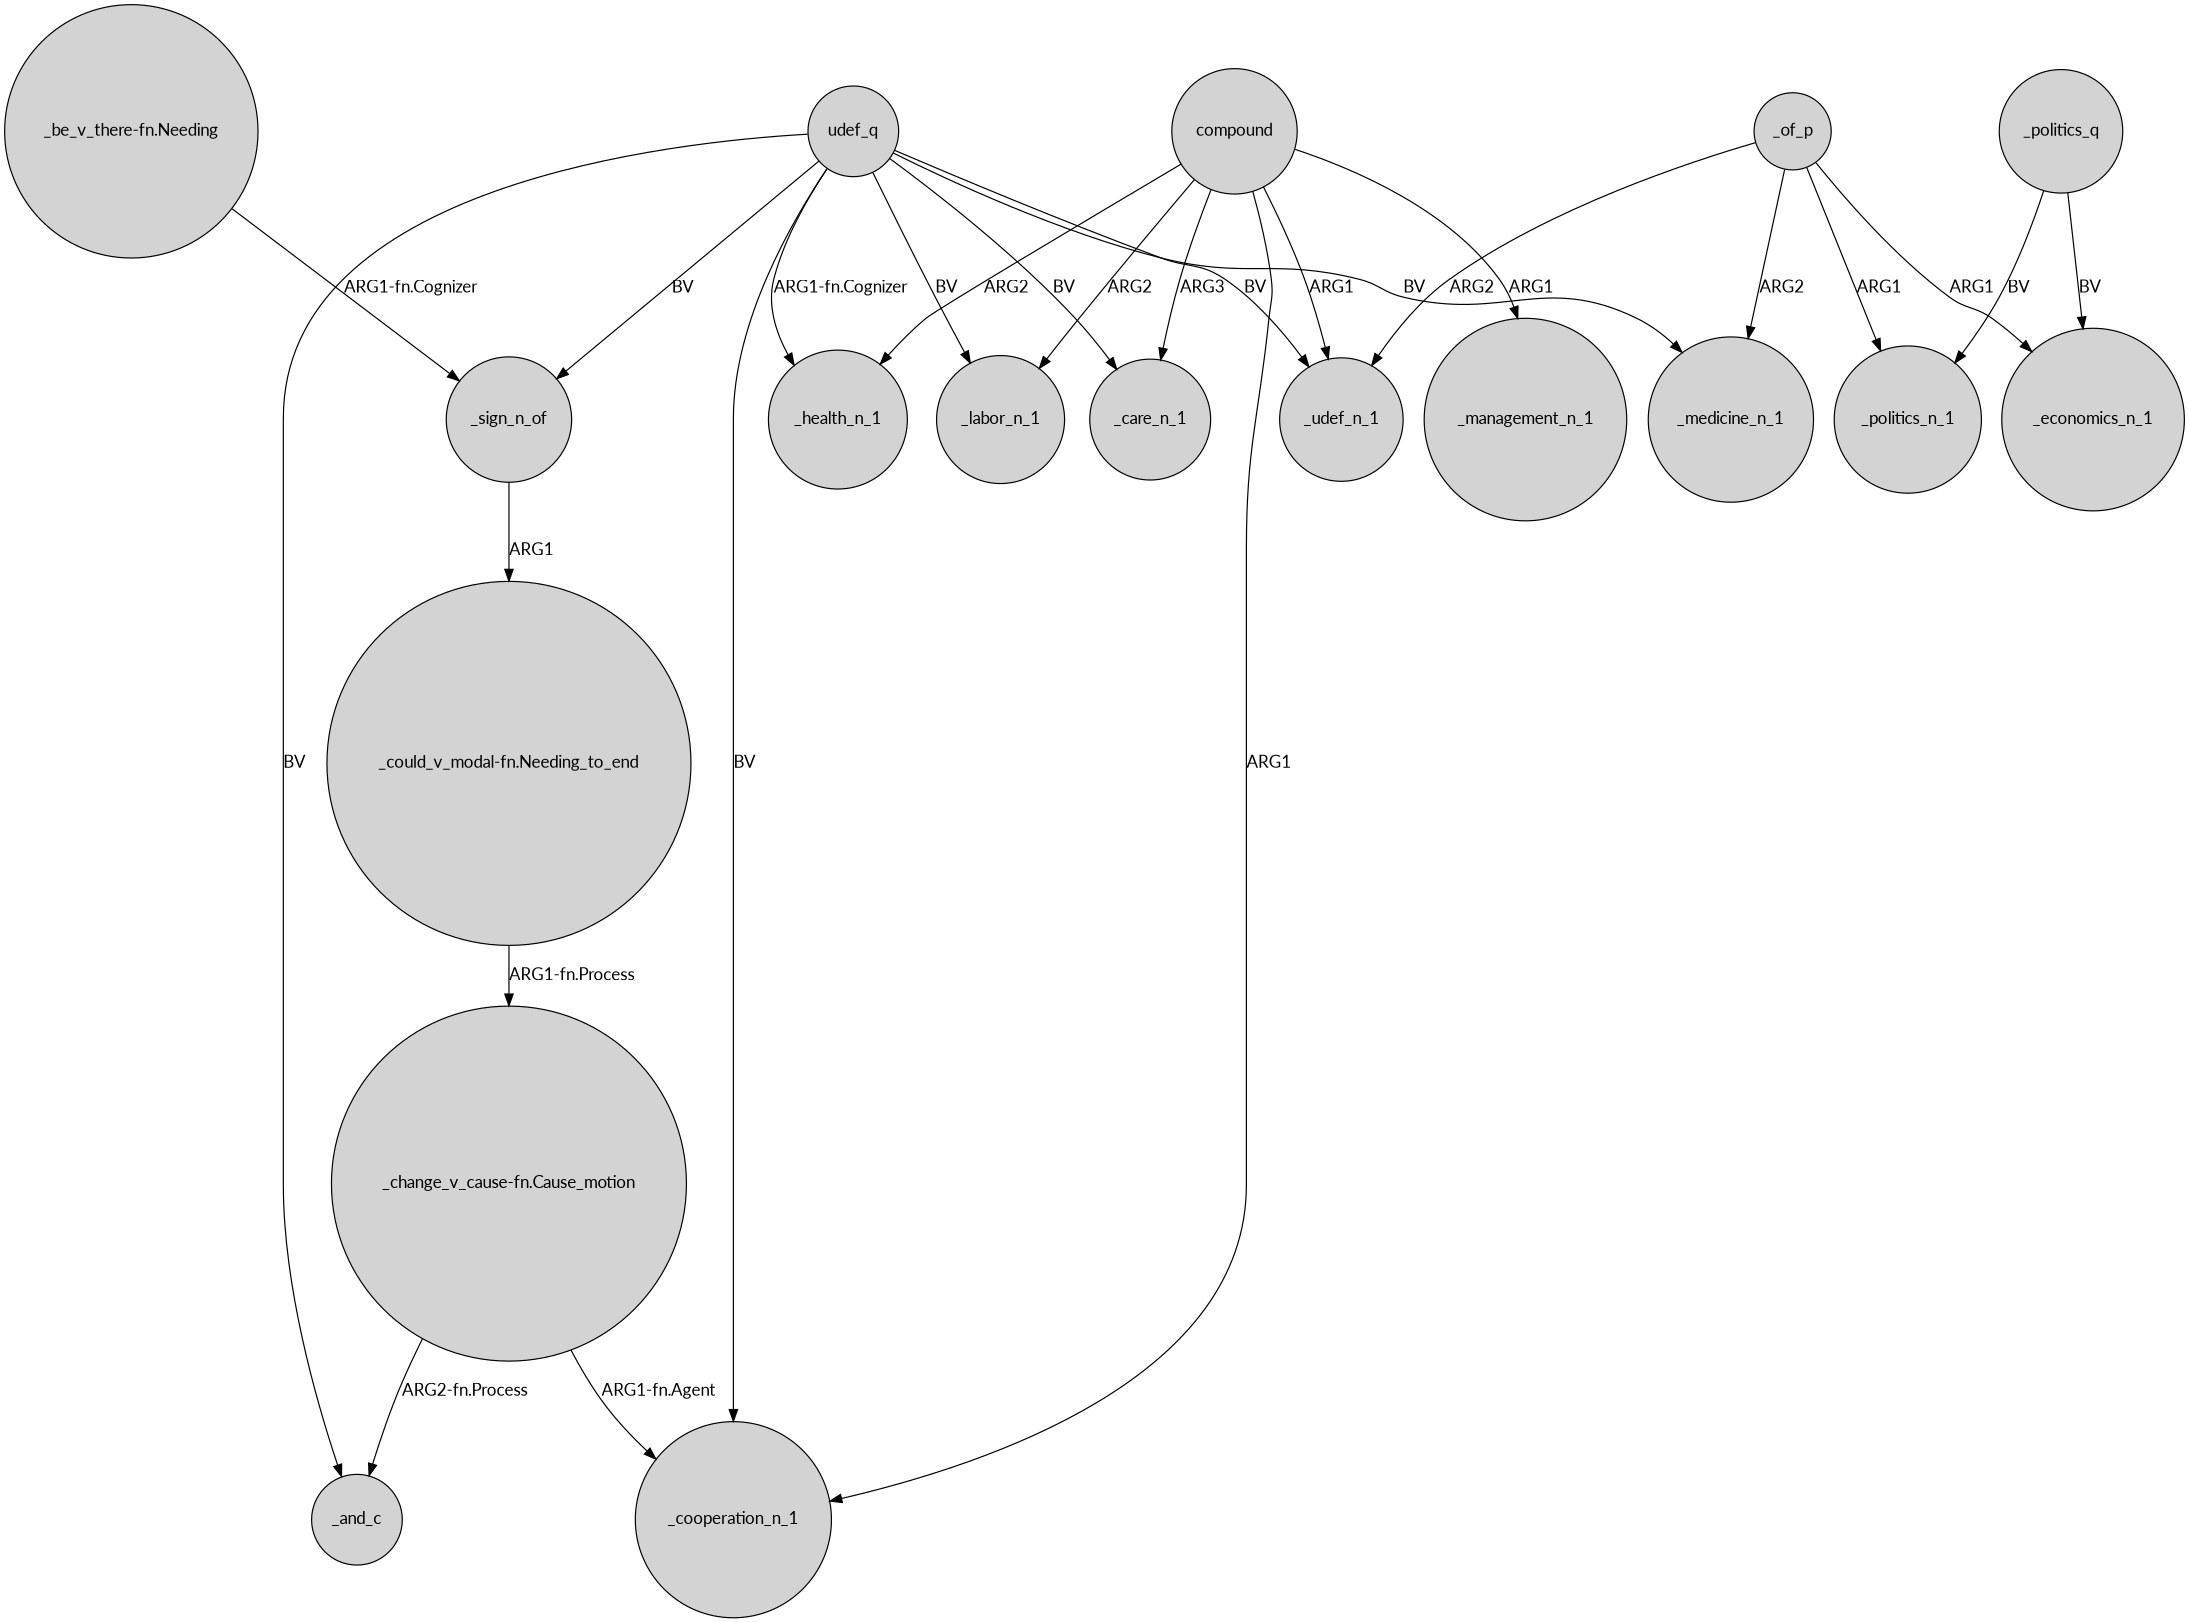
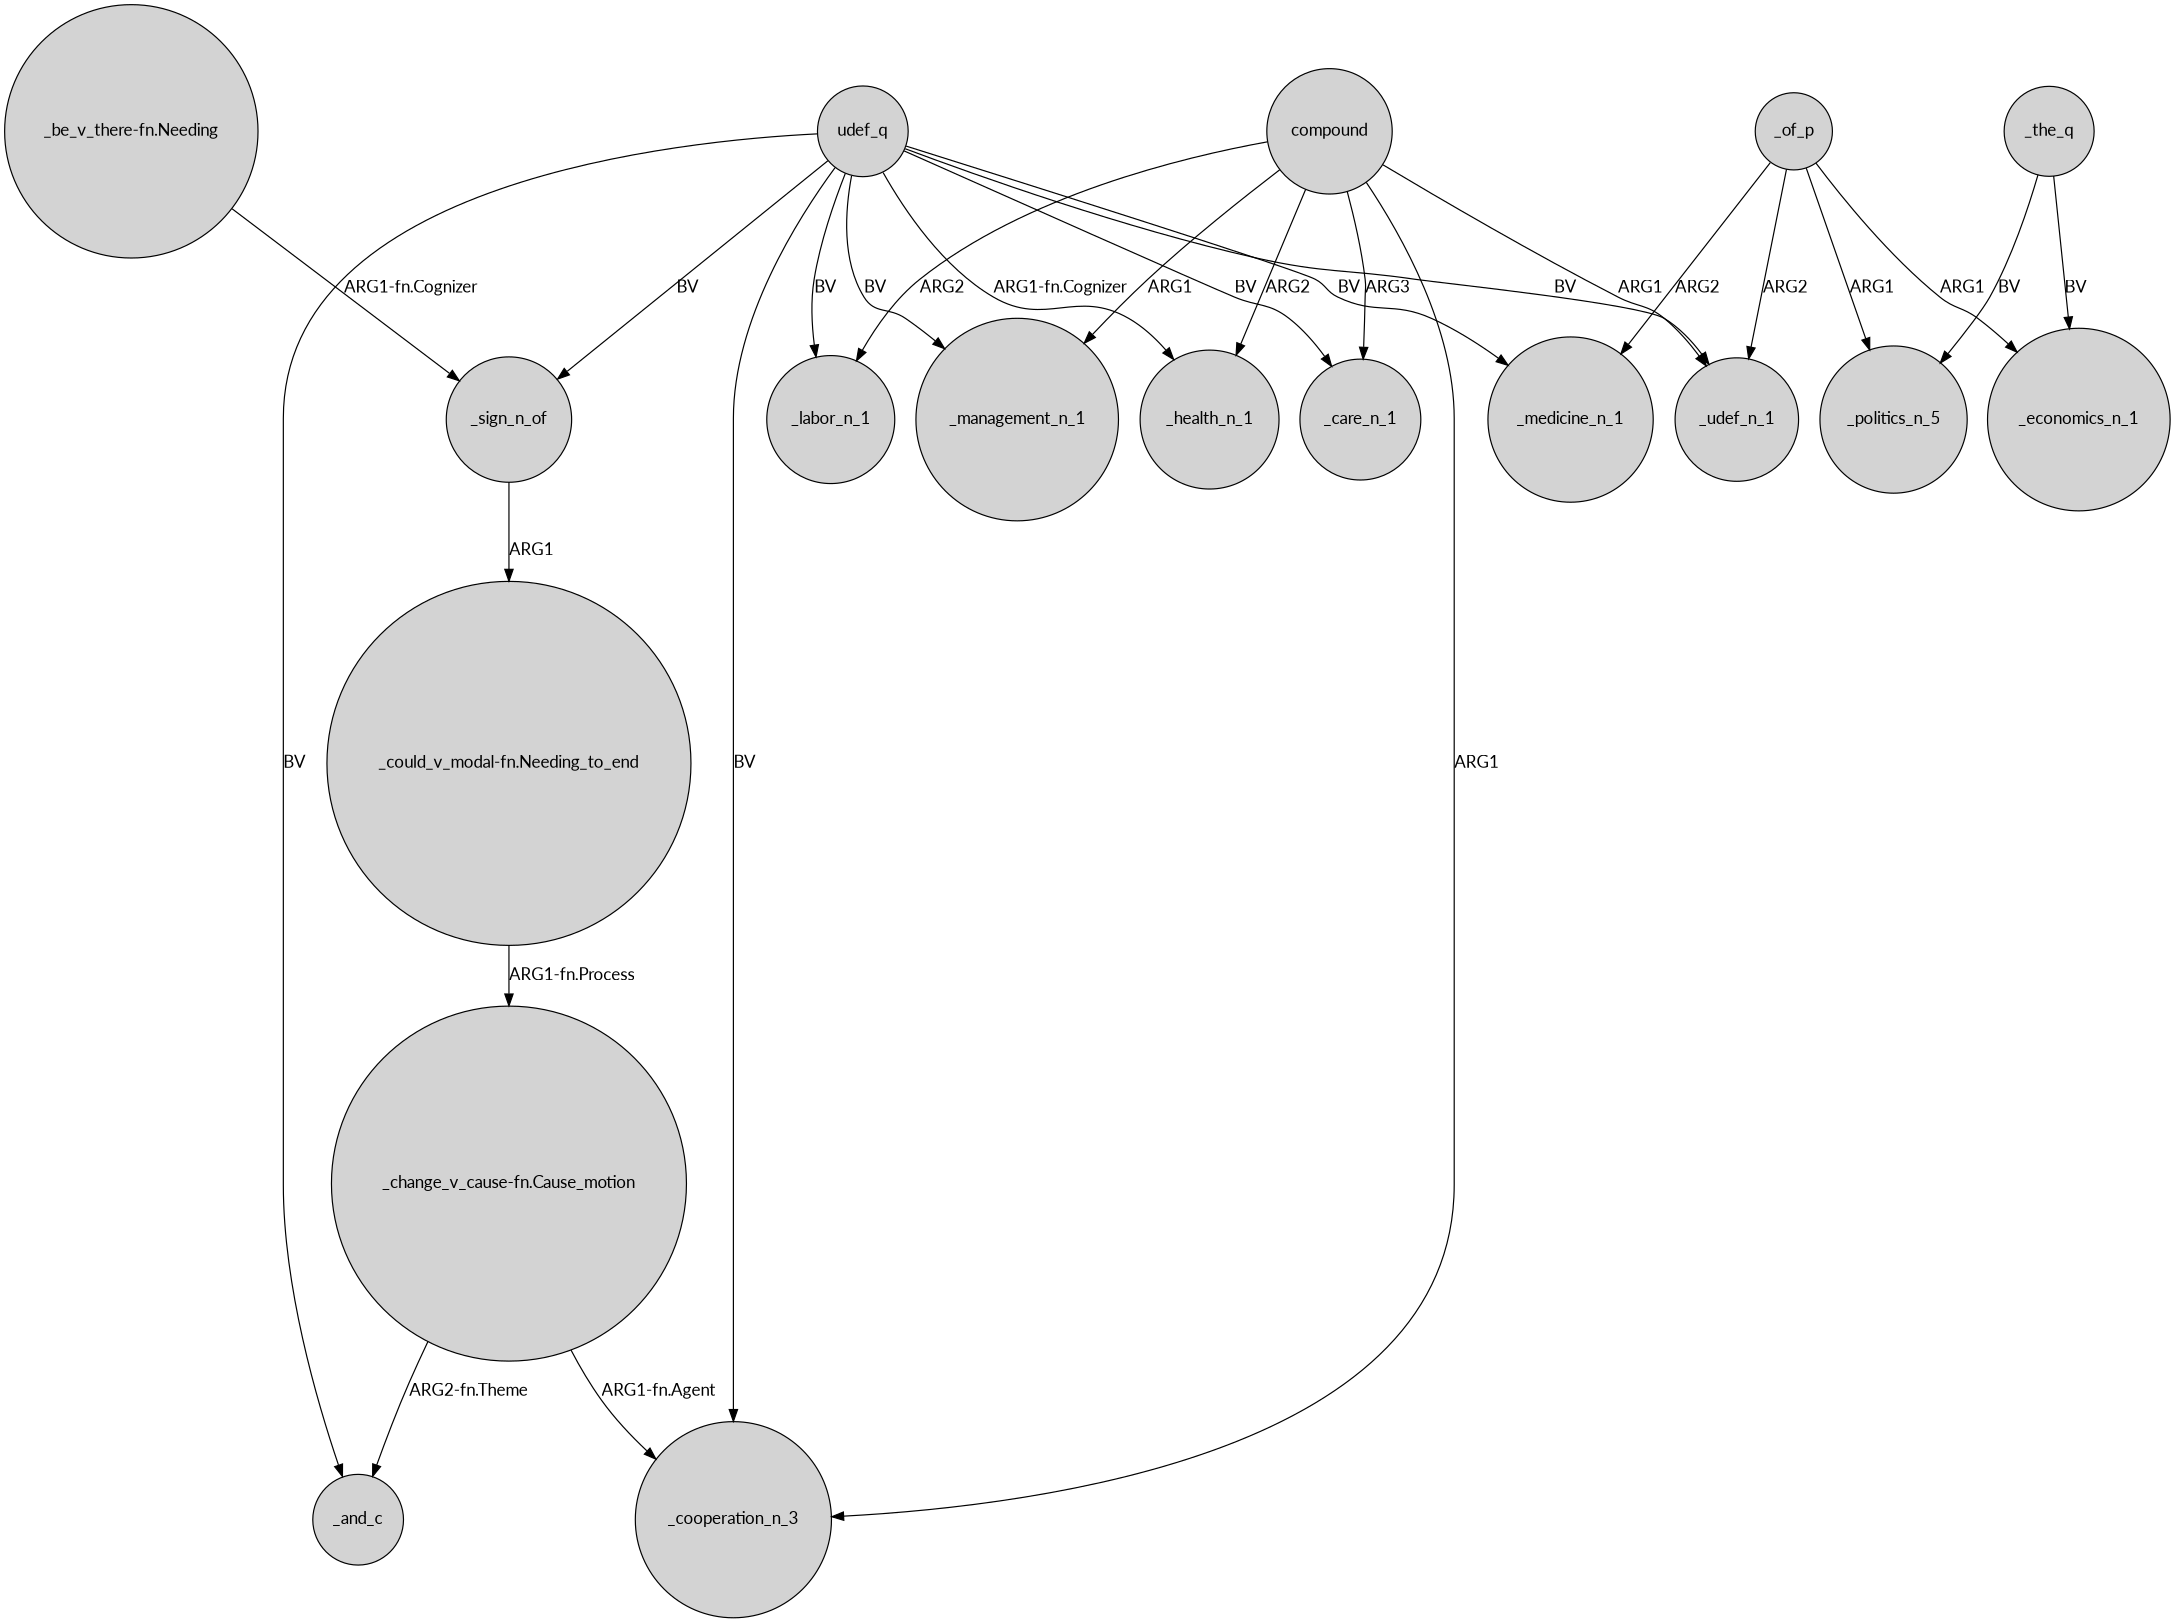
(2061, 131) -> (2049, 131)
none -> (856, 279)
(1908, 420) -> (1894, 420)
(465, 1391) -> (469, 1391)
(733, 1520) -> (733, 1520)
